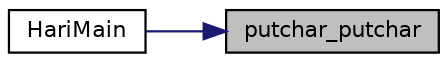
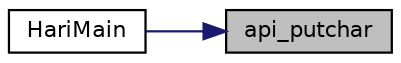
(332, 31) -> (309, 31)
